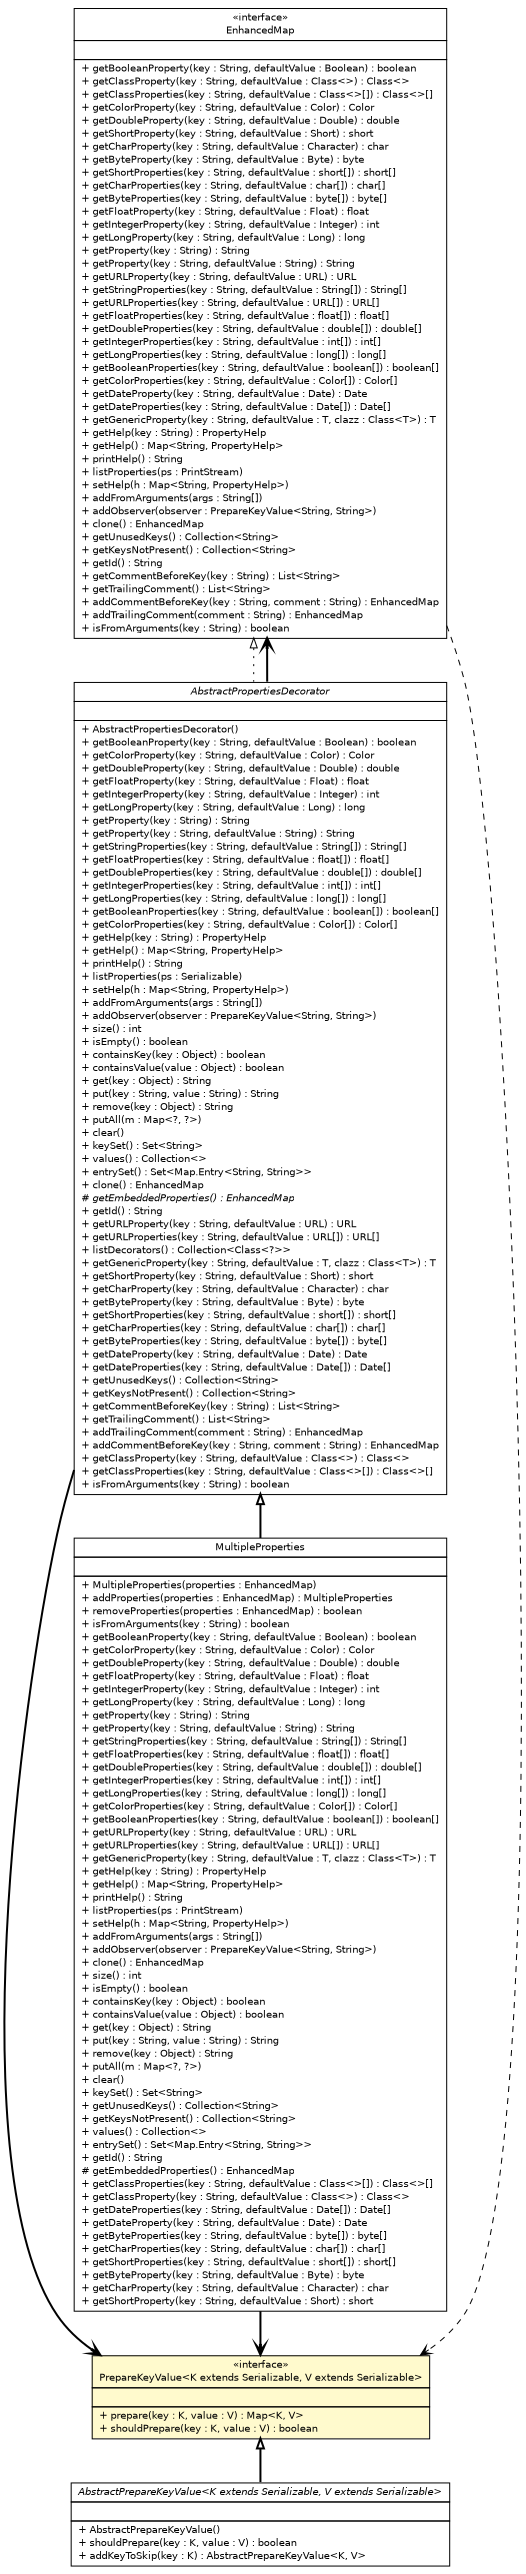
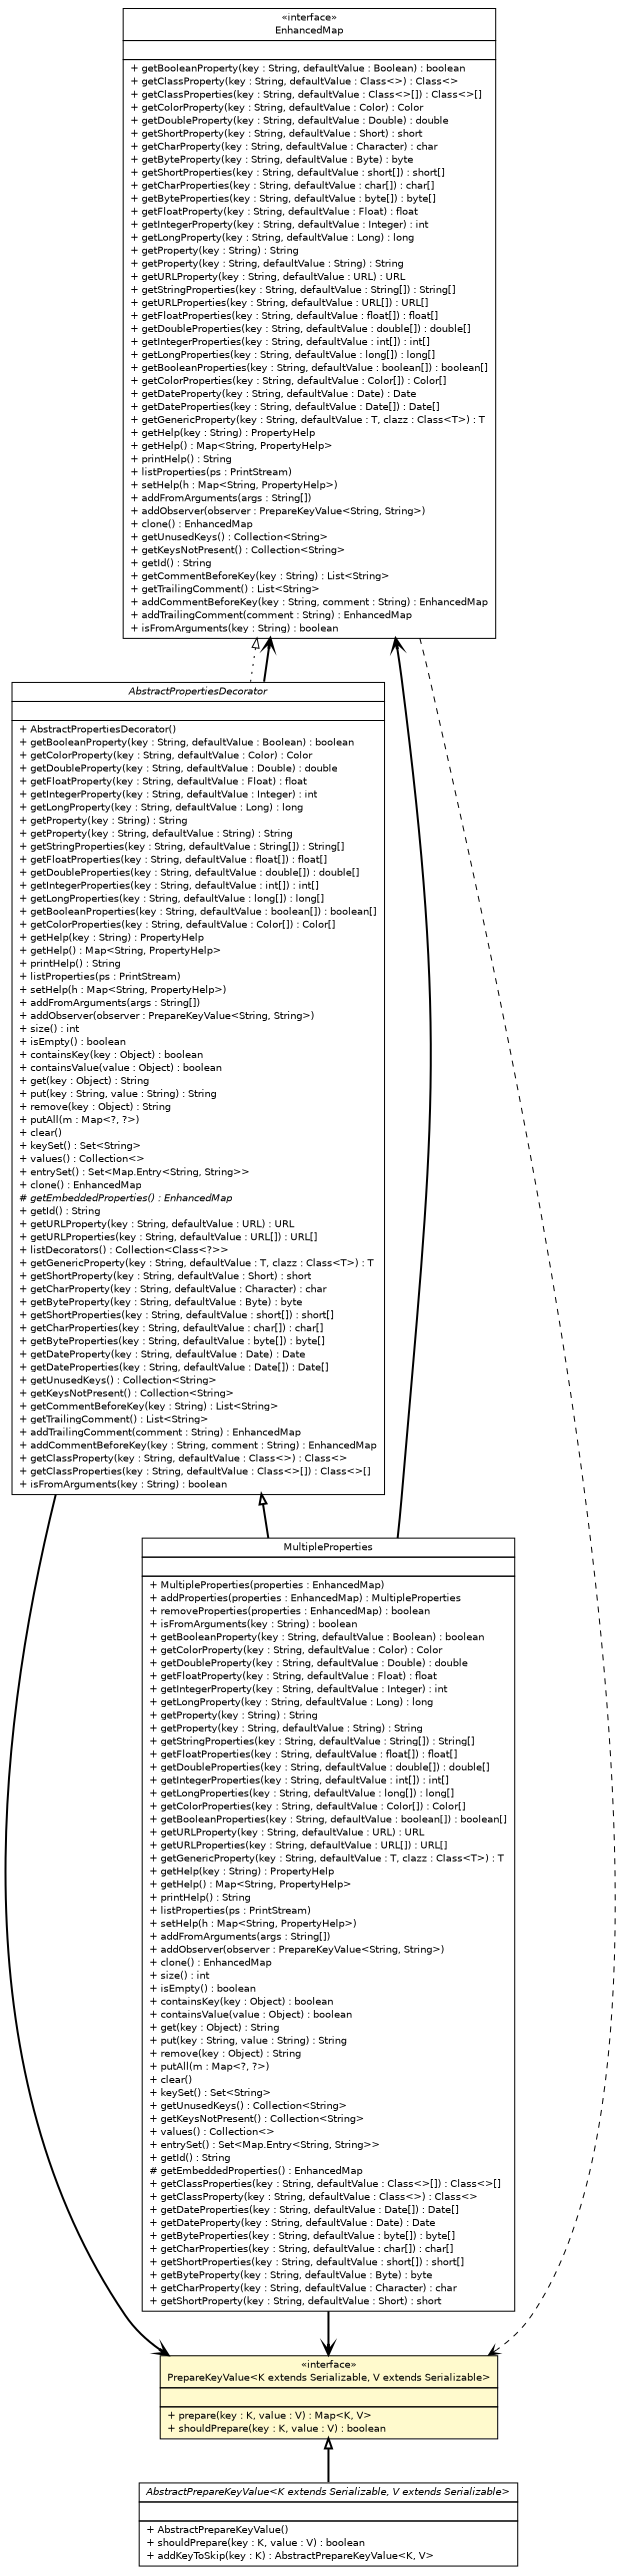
(162, 977) -> (100, 977)
none -> (430, 1093)
